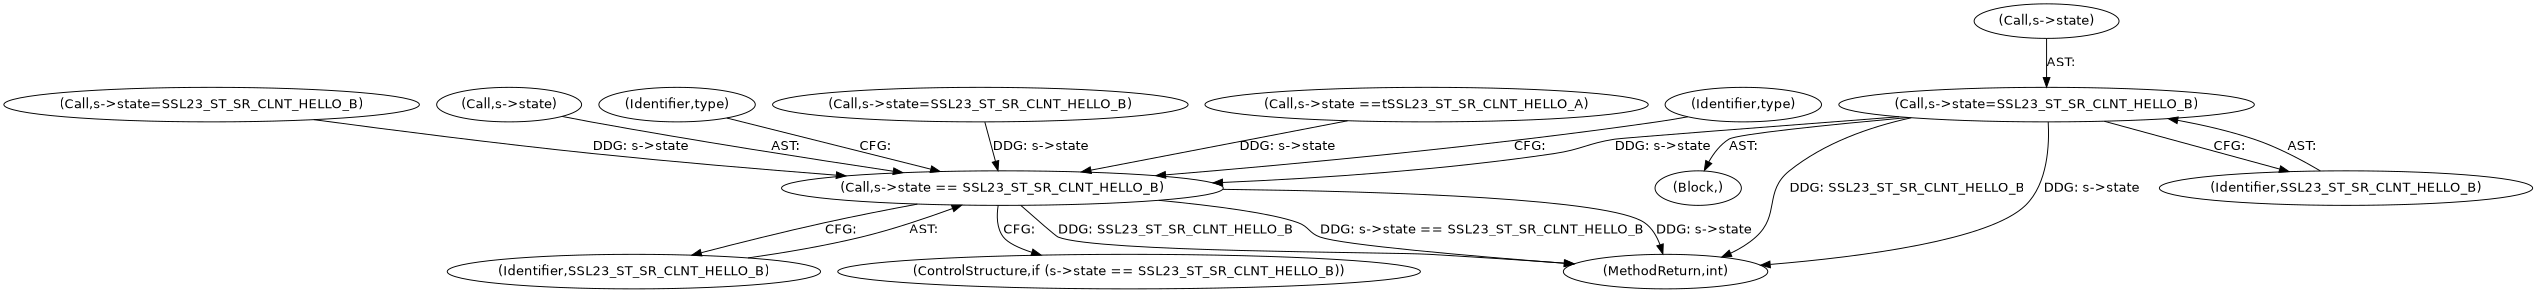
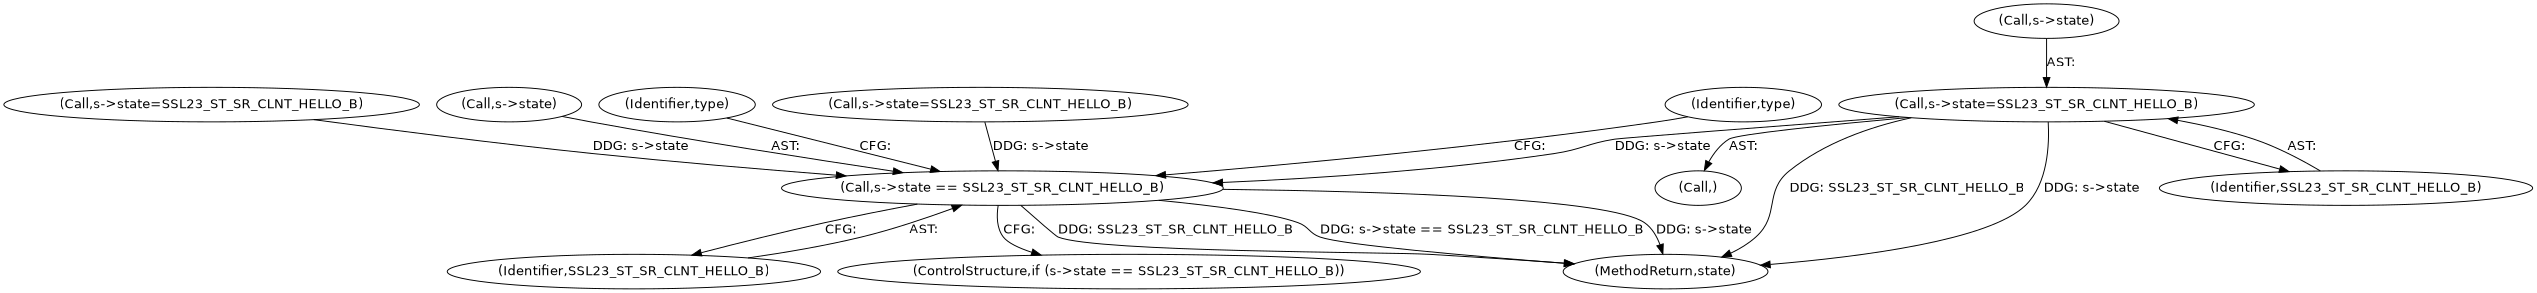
(1427, 105) -> none
(1698, 188) -> (1698, 188)
(1666, 272) -> (1666, 272)
